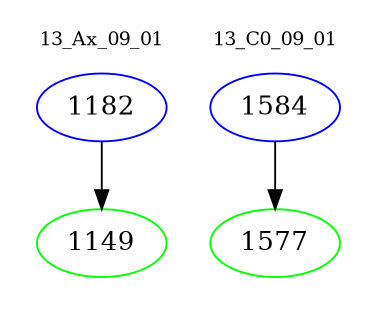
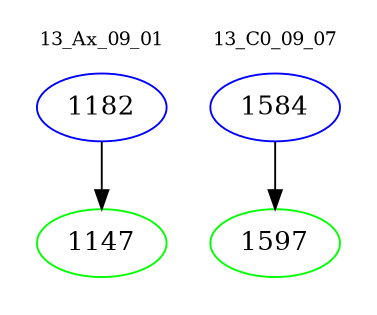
(275, 41) -> (275, 41)
(102, 243) -> (102, 243)
(275, 243) -> (275, 243)
